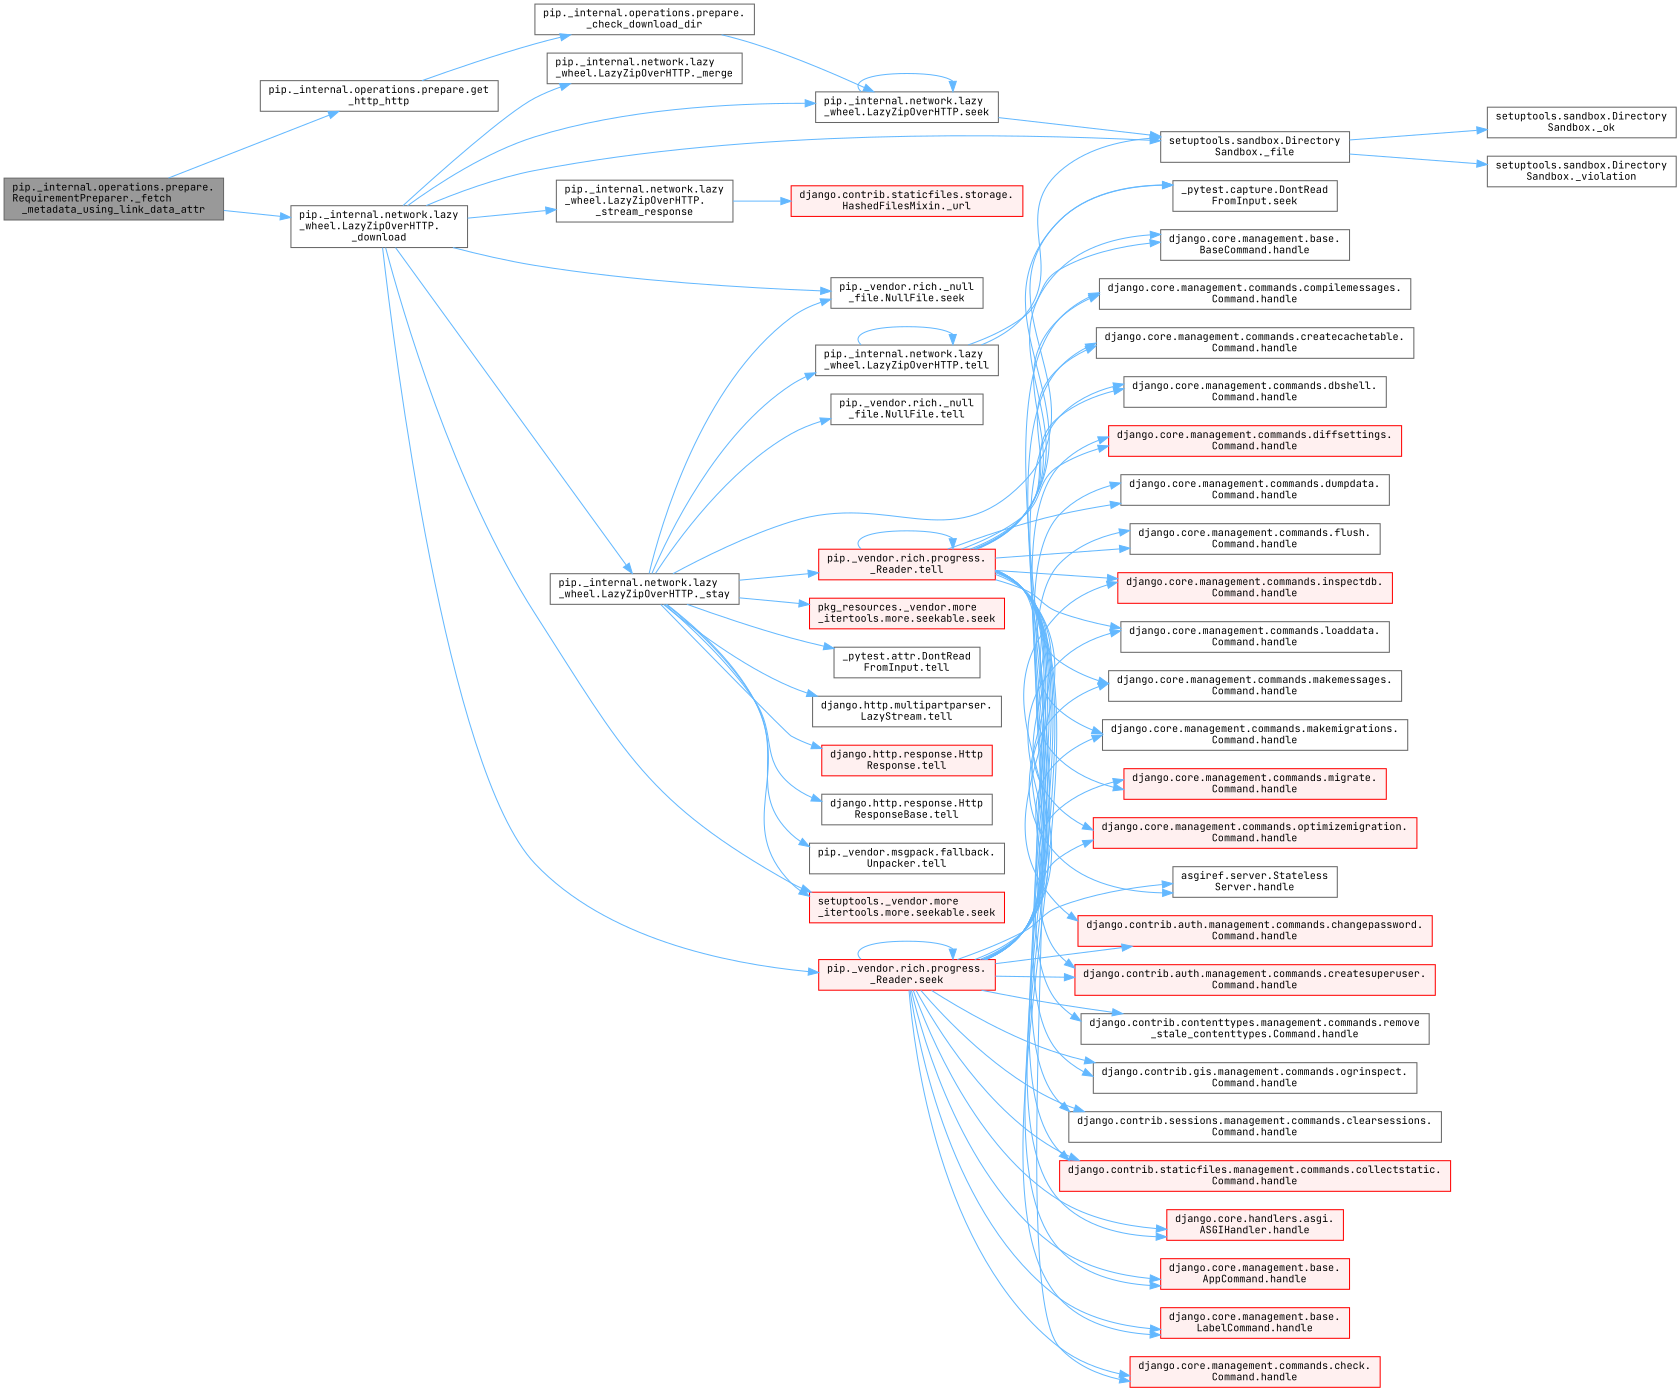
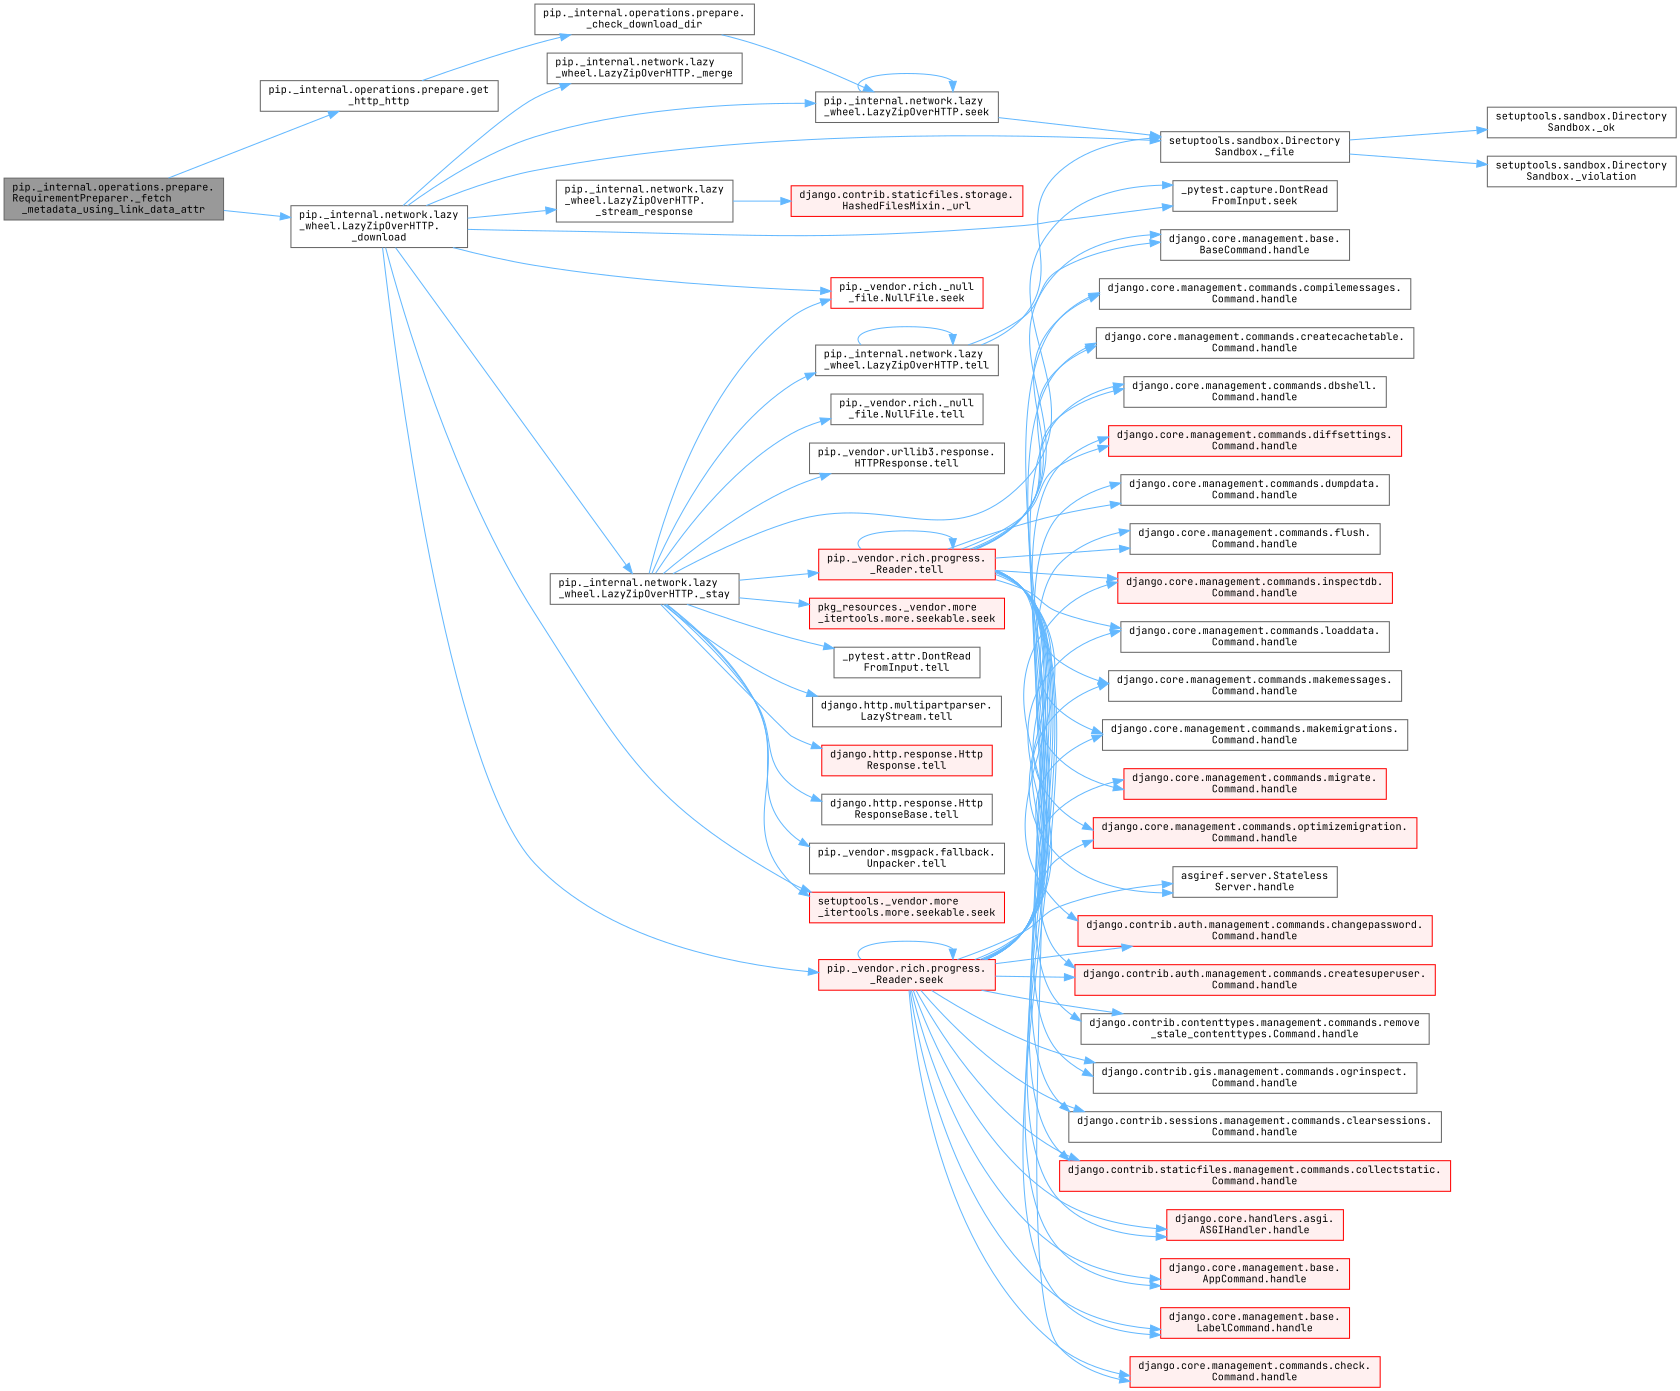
(907, 293) -> (907, 293)
(1031, 340) -> (816, 236)
none -> (907, 458)
